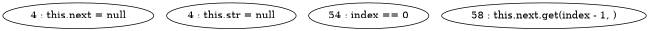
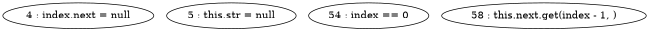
(78, 16) -> (78, 16)
(231, 16) -> (231, 16)
